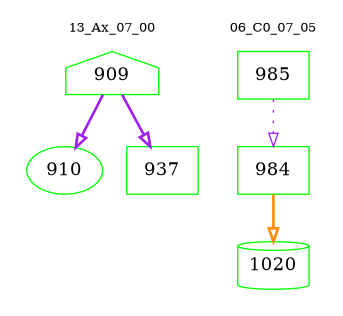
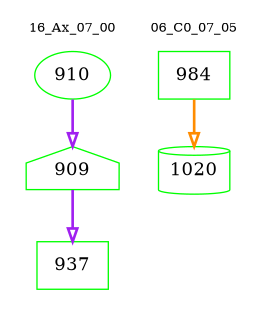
(112, 28) -> (73, 28)
(273, 75) -> none
(92, 115) -> (73, 116)
